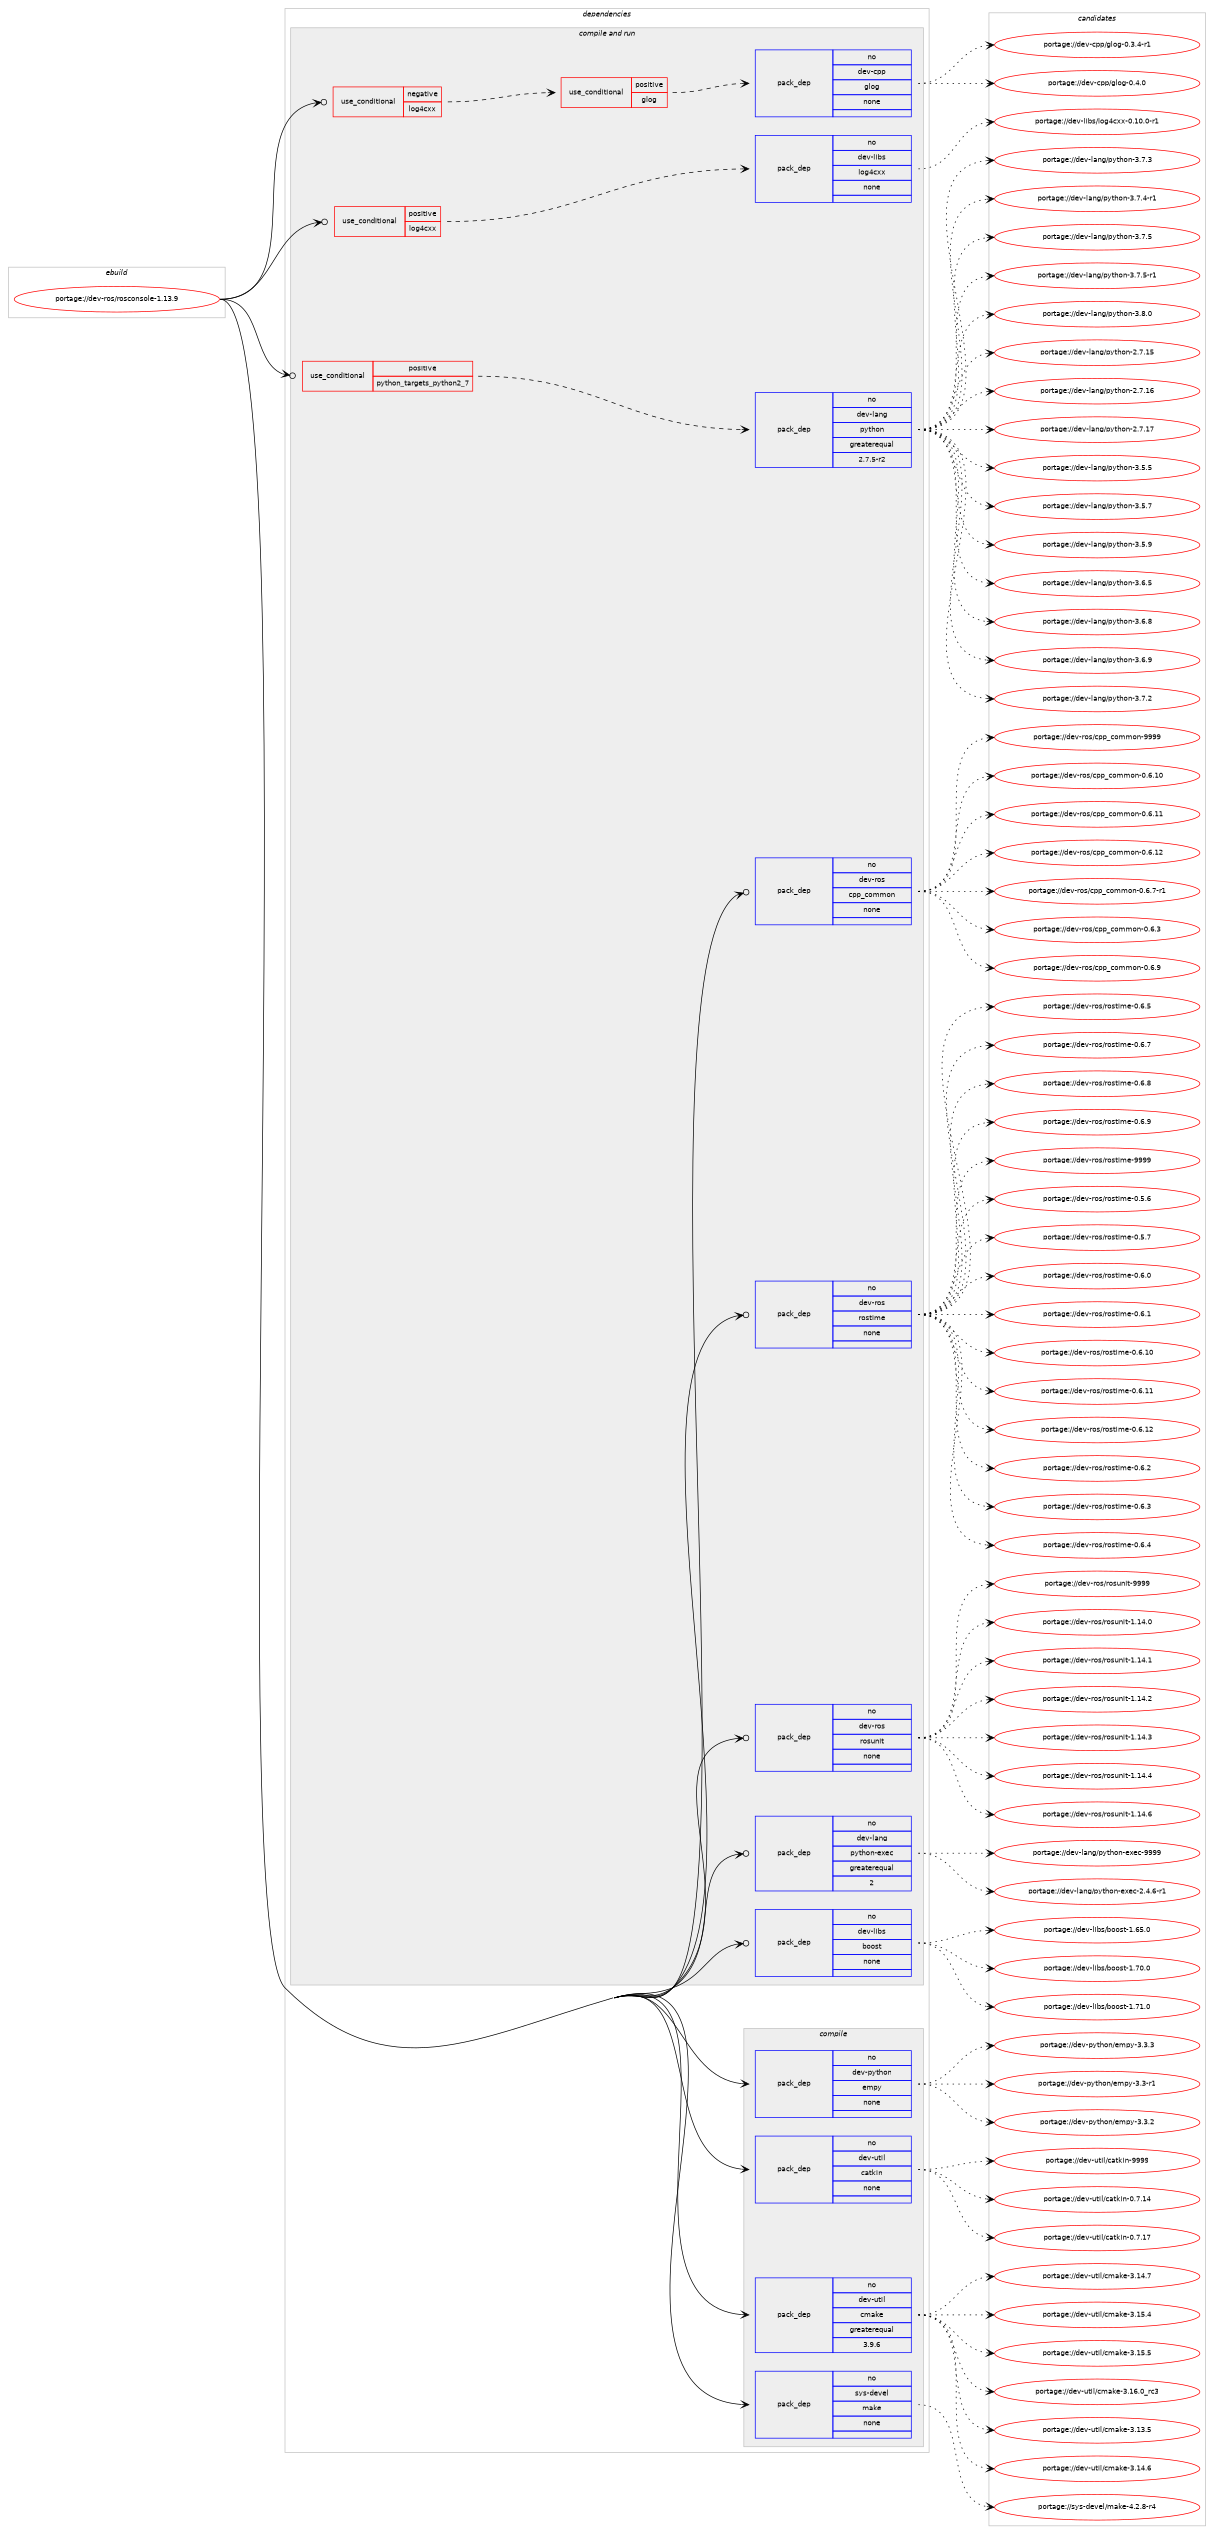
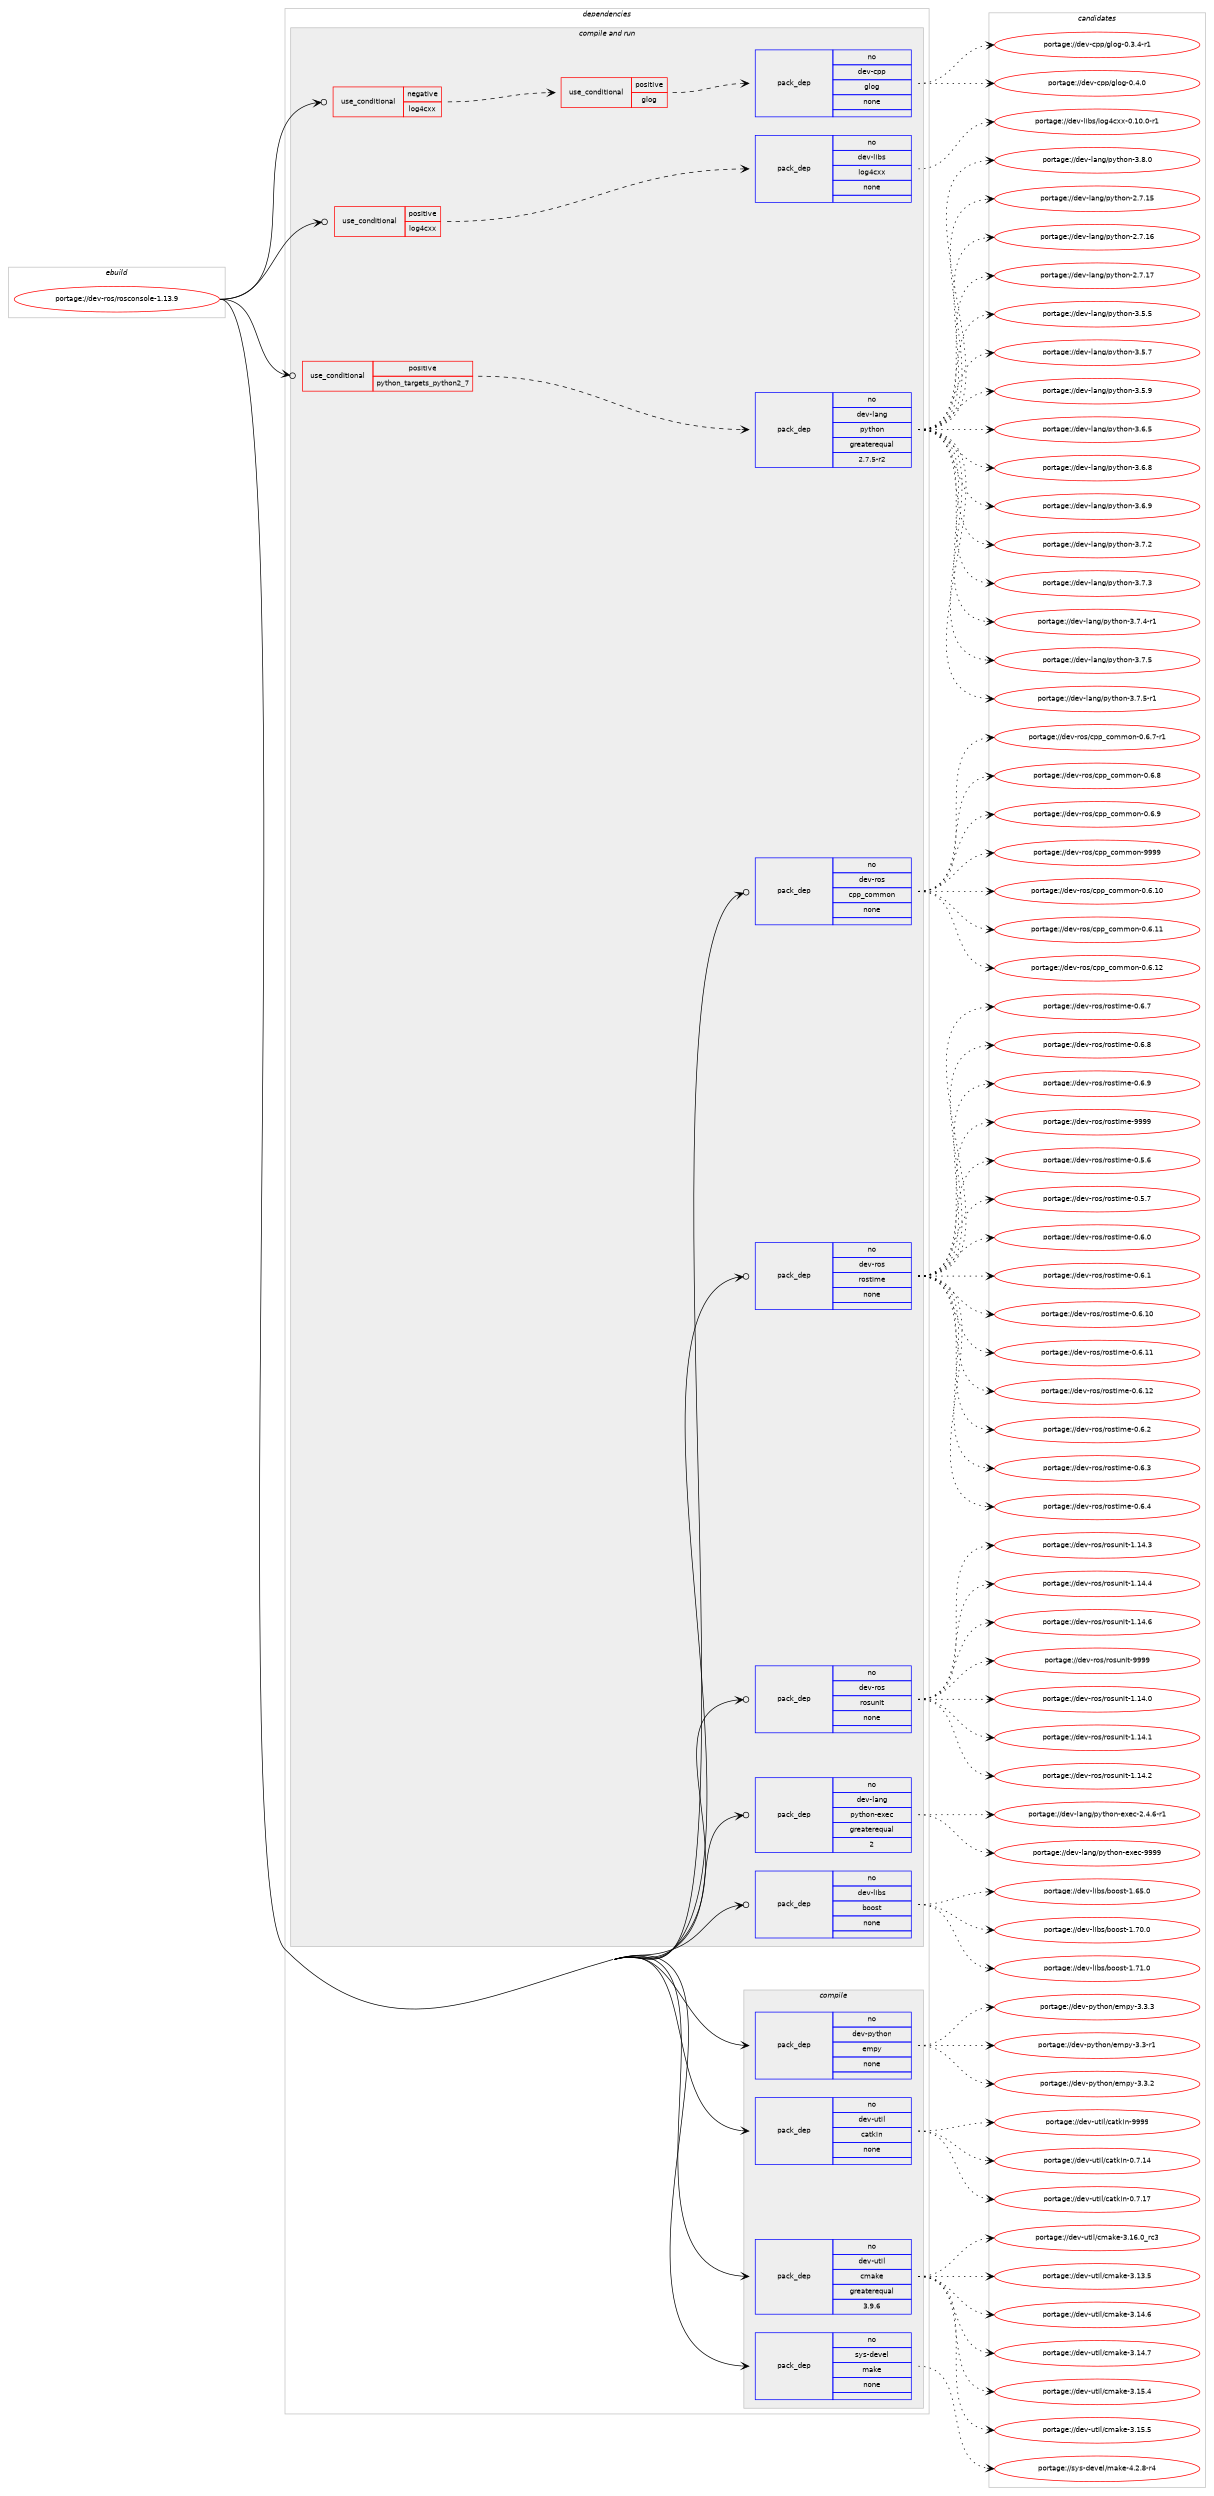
(1097, 930) -> (1097, 776)
(1097, 1007) -> none
